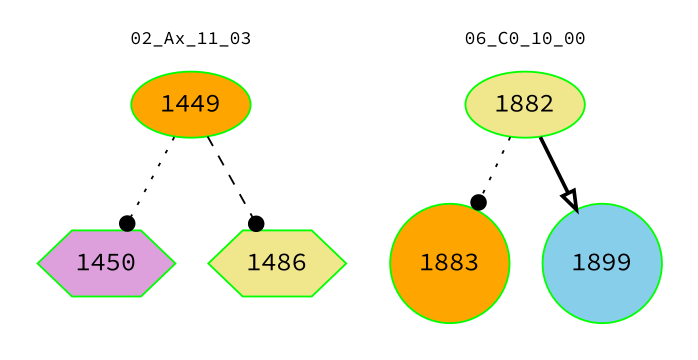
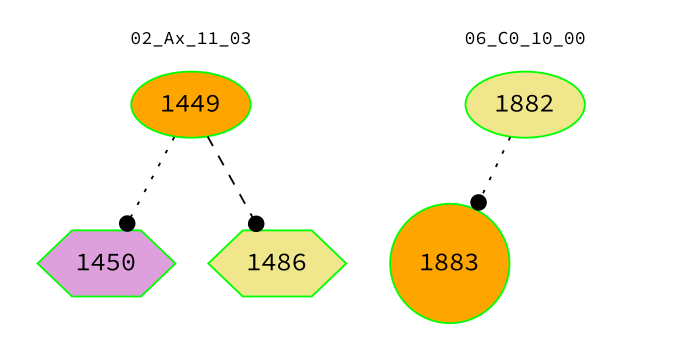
(602, 263) -> none
